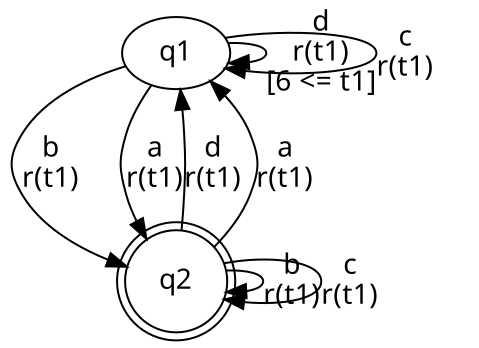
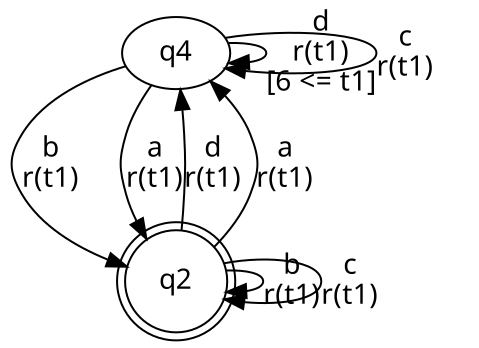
(176, 53) -> (176, 53)
